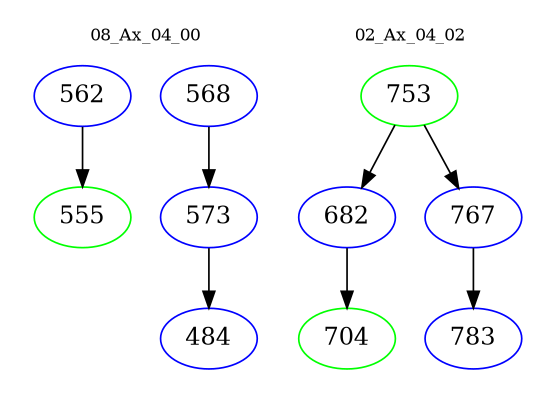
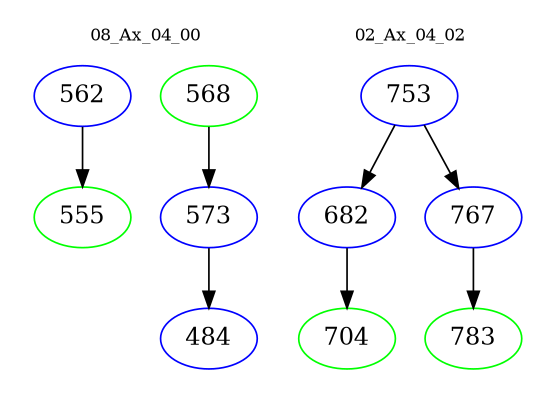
(209, 96) -> (209, 96)
(409, 96) -> (409, 96)
(473, 339) -> (473, 339)
